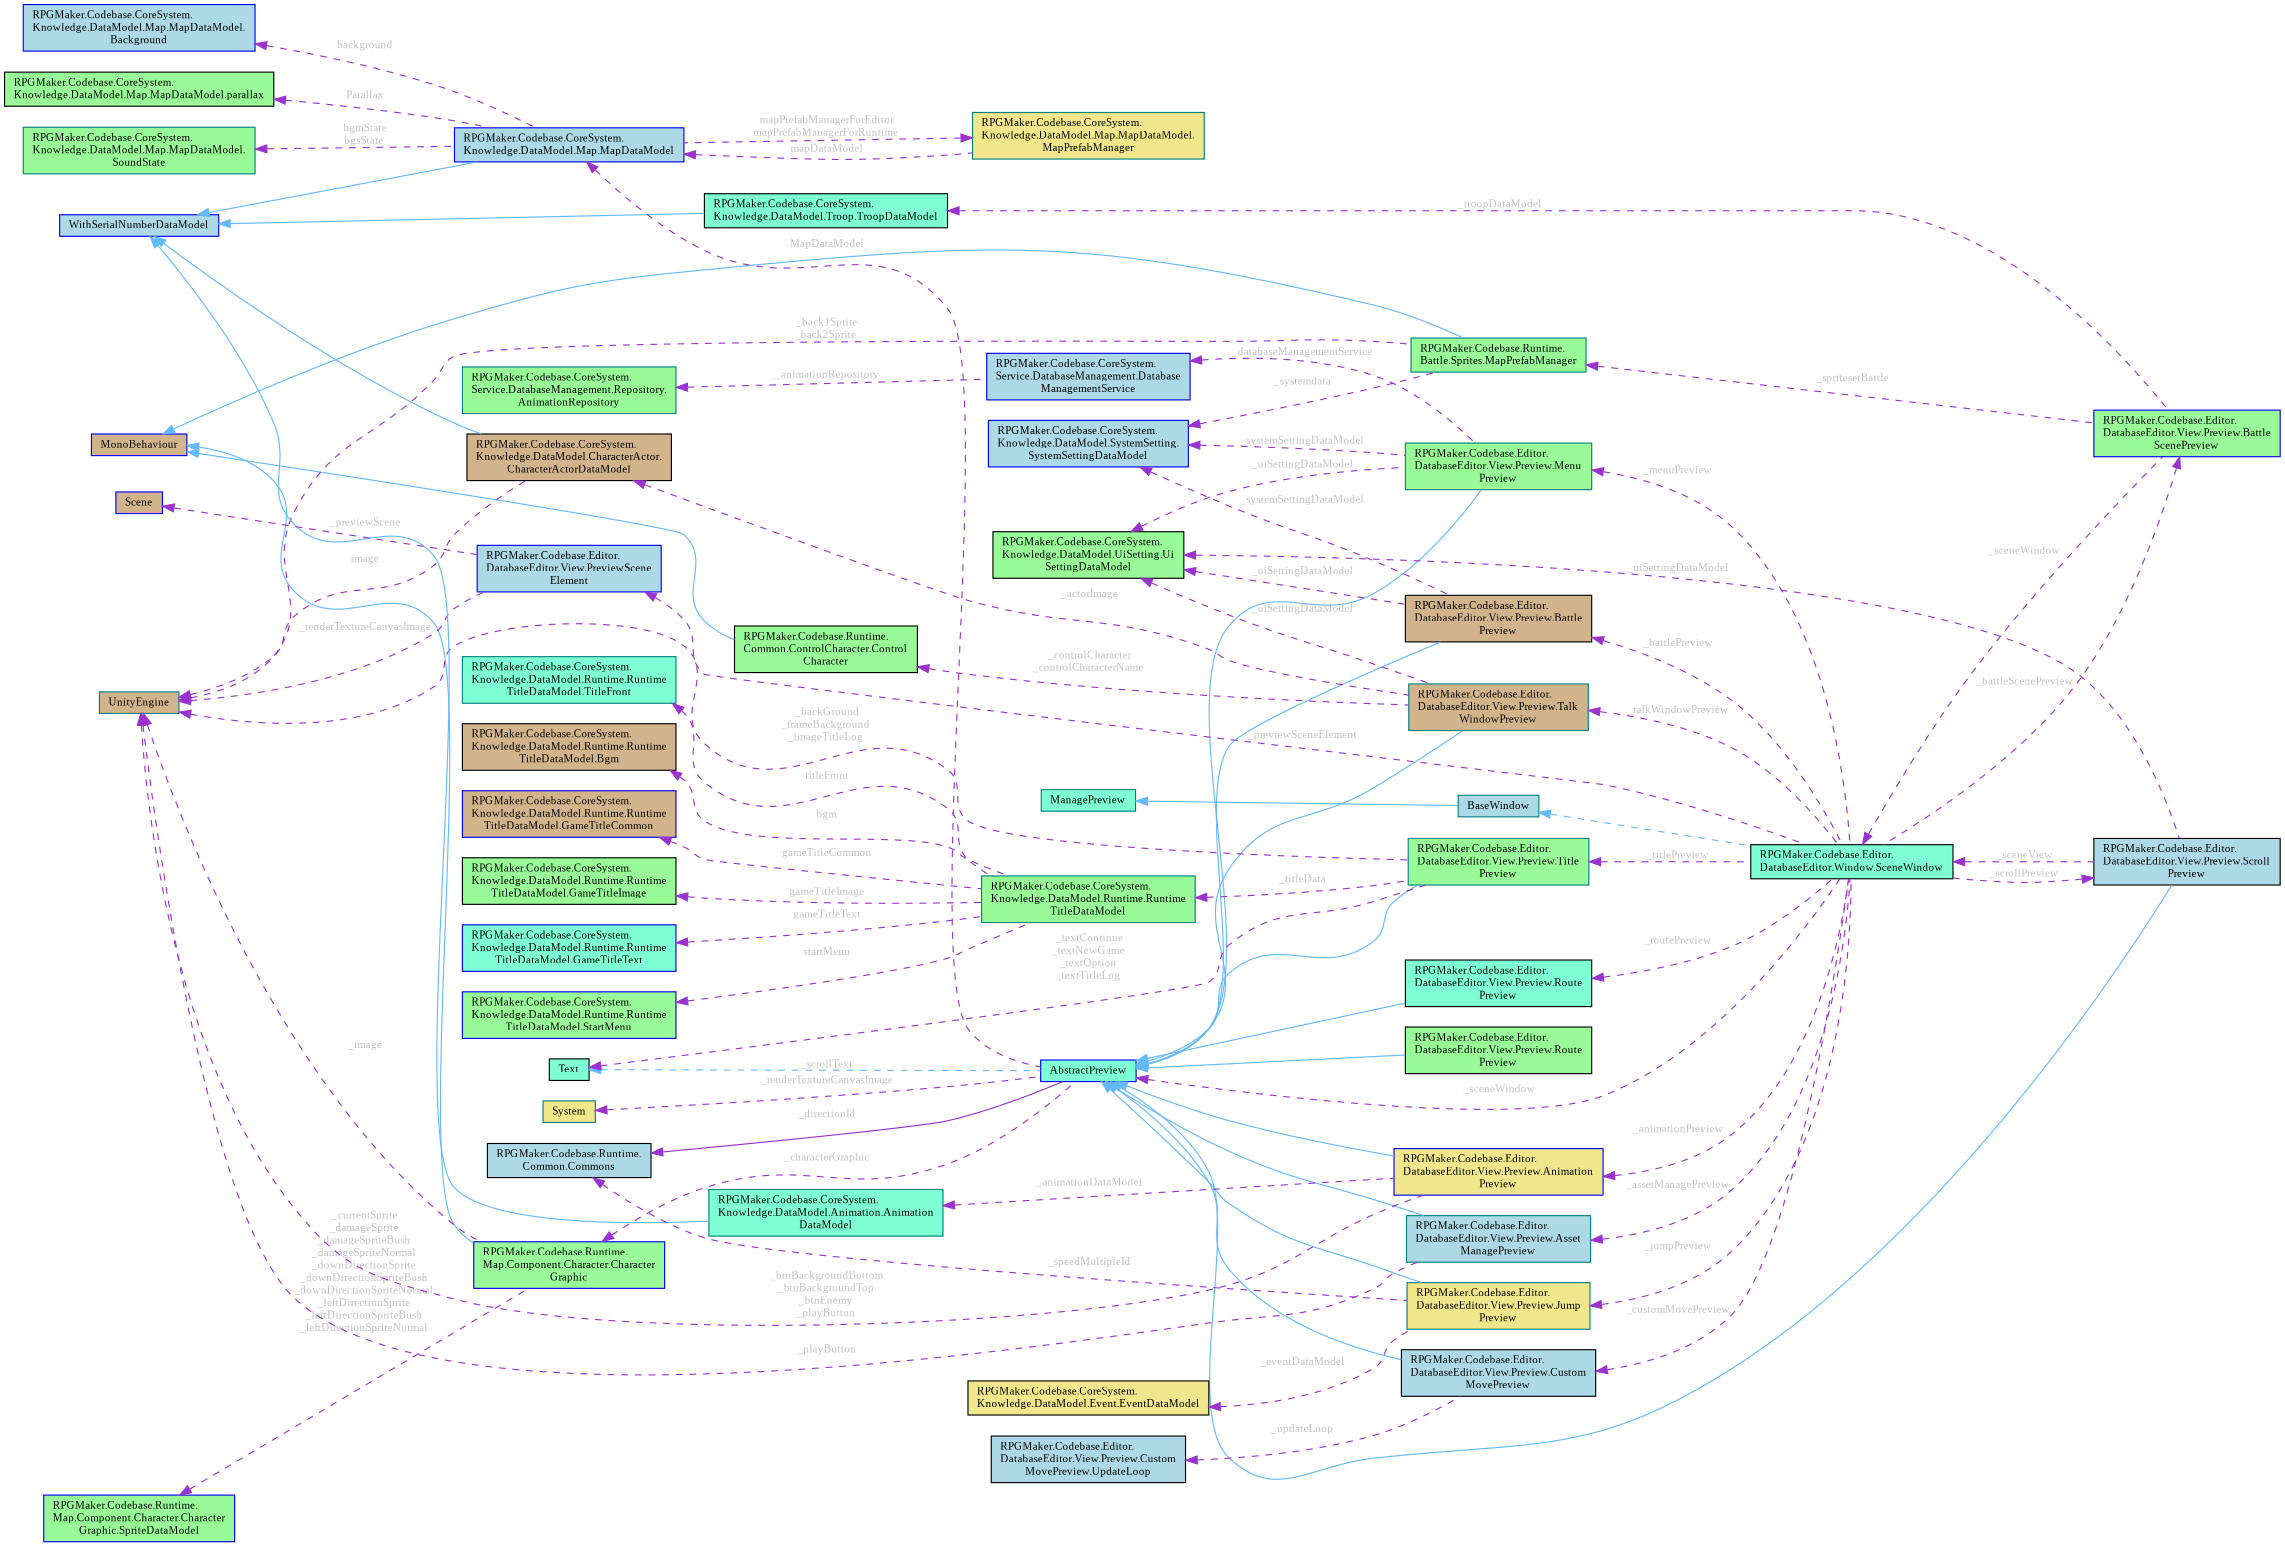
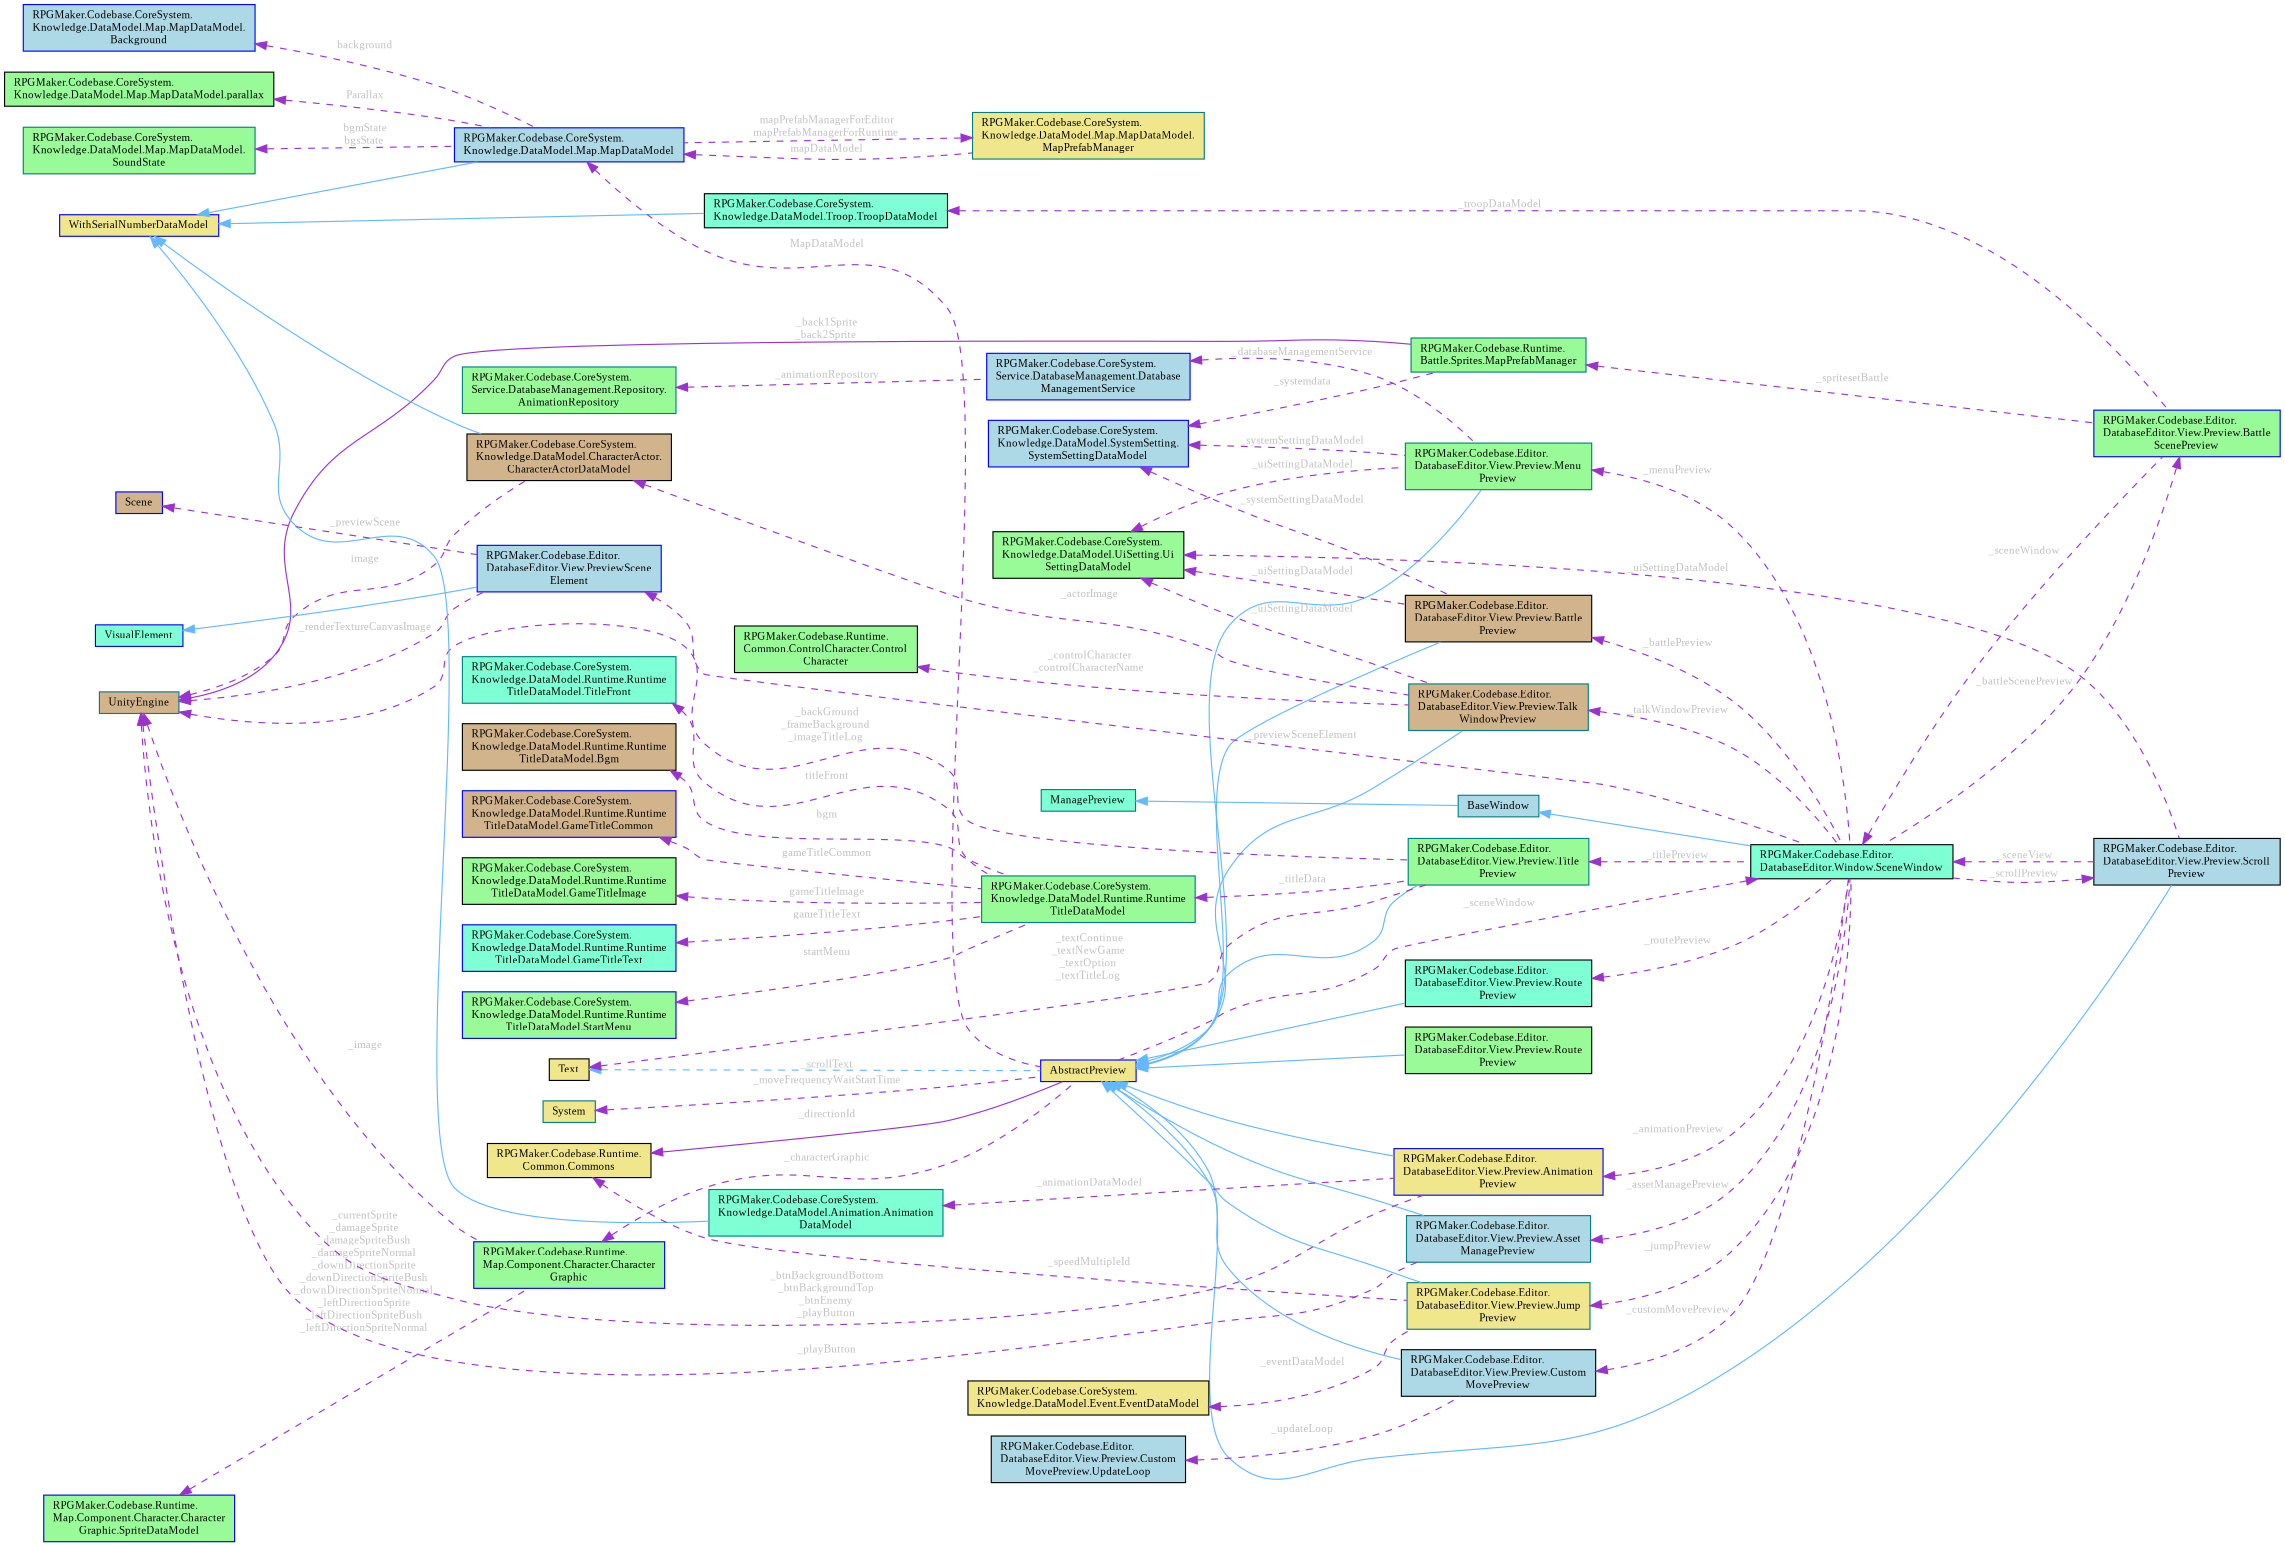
(139, 226) -> (139, 226)
(697, 344) -> (697, 344)
(139, 445) -> none
none -> (139, 636)
(1650, 830) -> (1650, 830)
(569, 1070) -> (569, 1070)
(1088, 1071) -> (1088, 1071)
(826, 1080) -> (826, 1080)
(1538, 1107) -> (1422, 943)
(569, 1161) -> (569, 1161)
